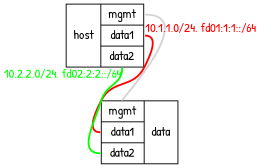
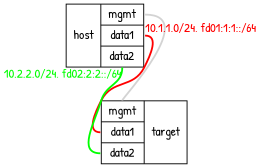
(161, 132) -> (166, 132)
